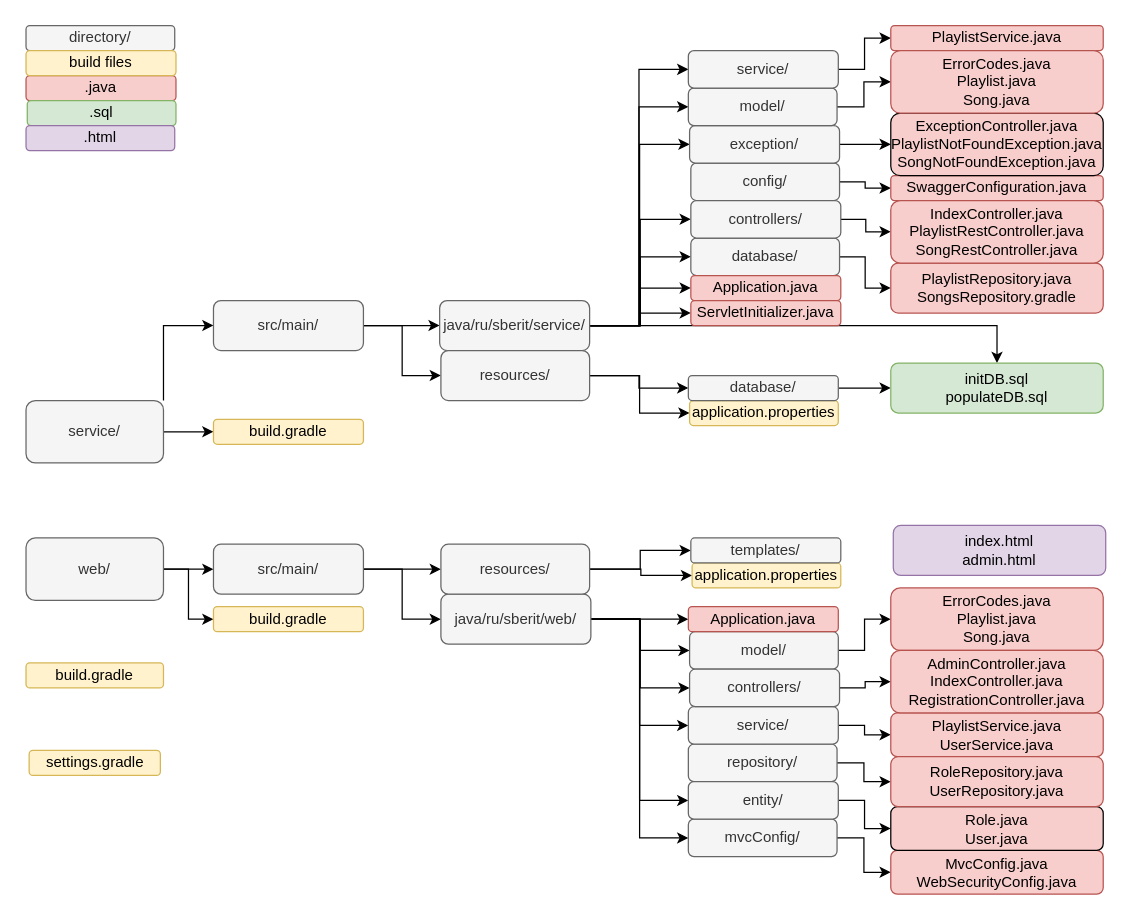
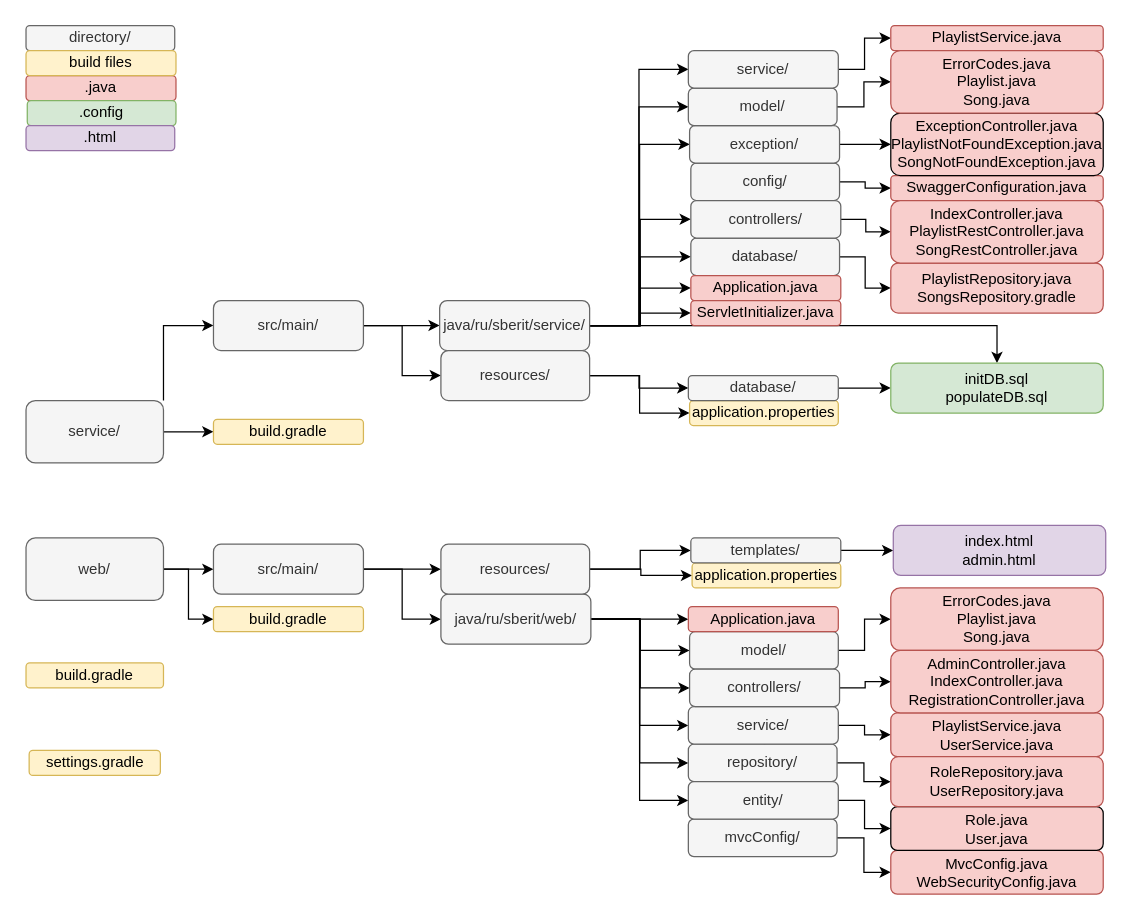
(101, 113) -> (101, 113)
none -> (863, 551)
none -> (661, 763)
(641, 838) -> none
